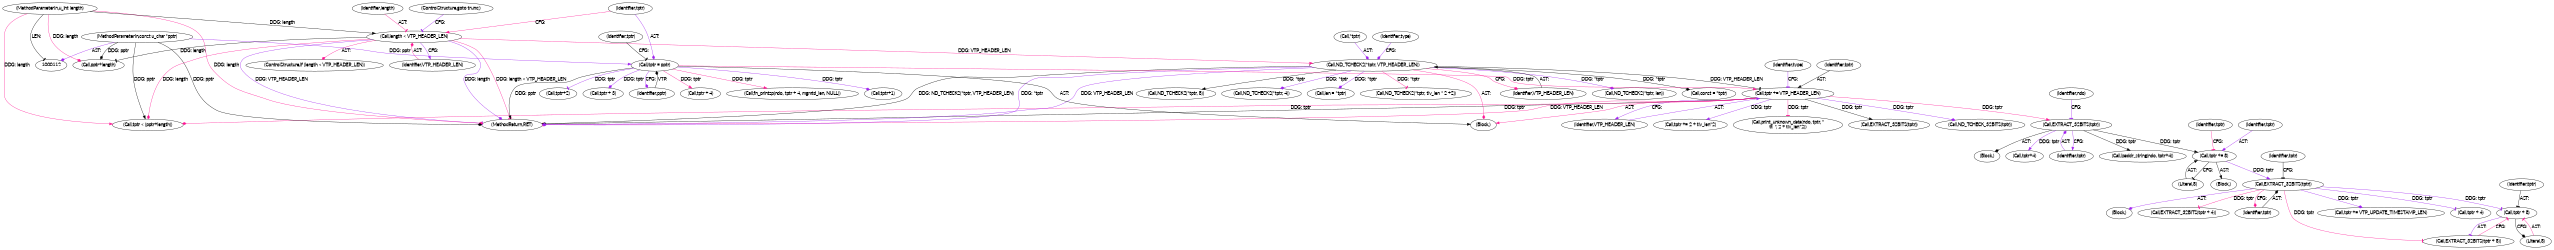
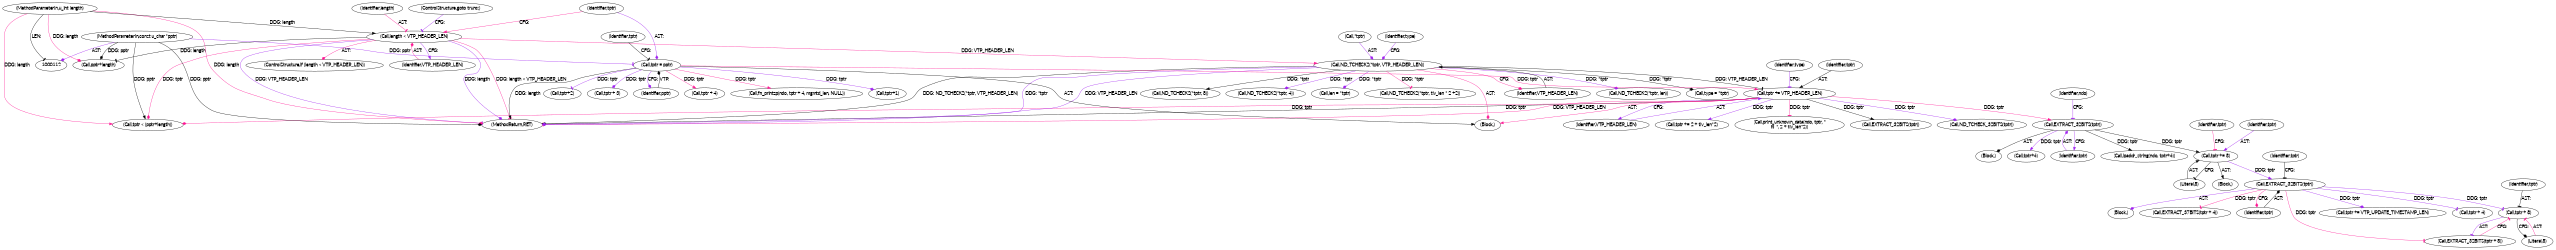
(409, 55) -> (411, 55)
(175, 79) -> (173, 79)
(526, 94) -> (528, 94)
(1709, 94) -> (1712, 94)
(2184, 213) -> (2185, 213)
